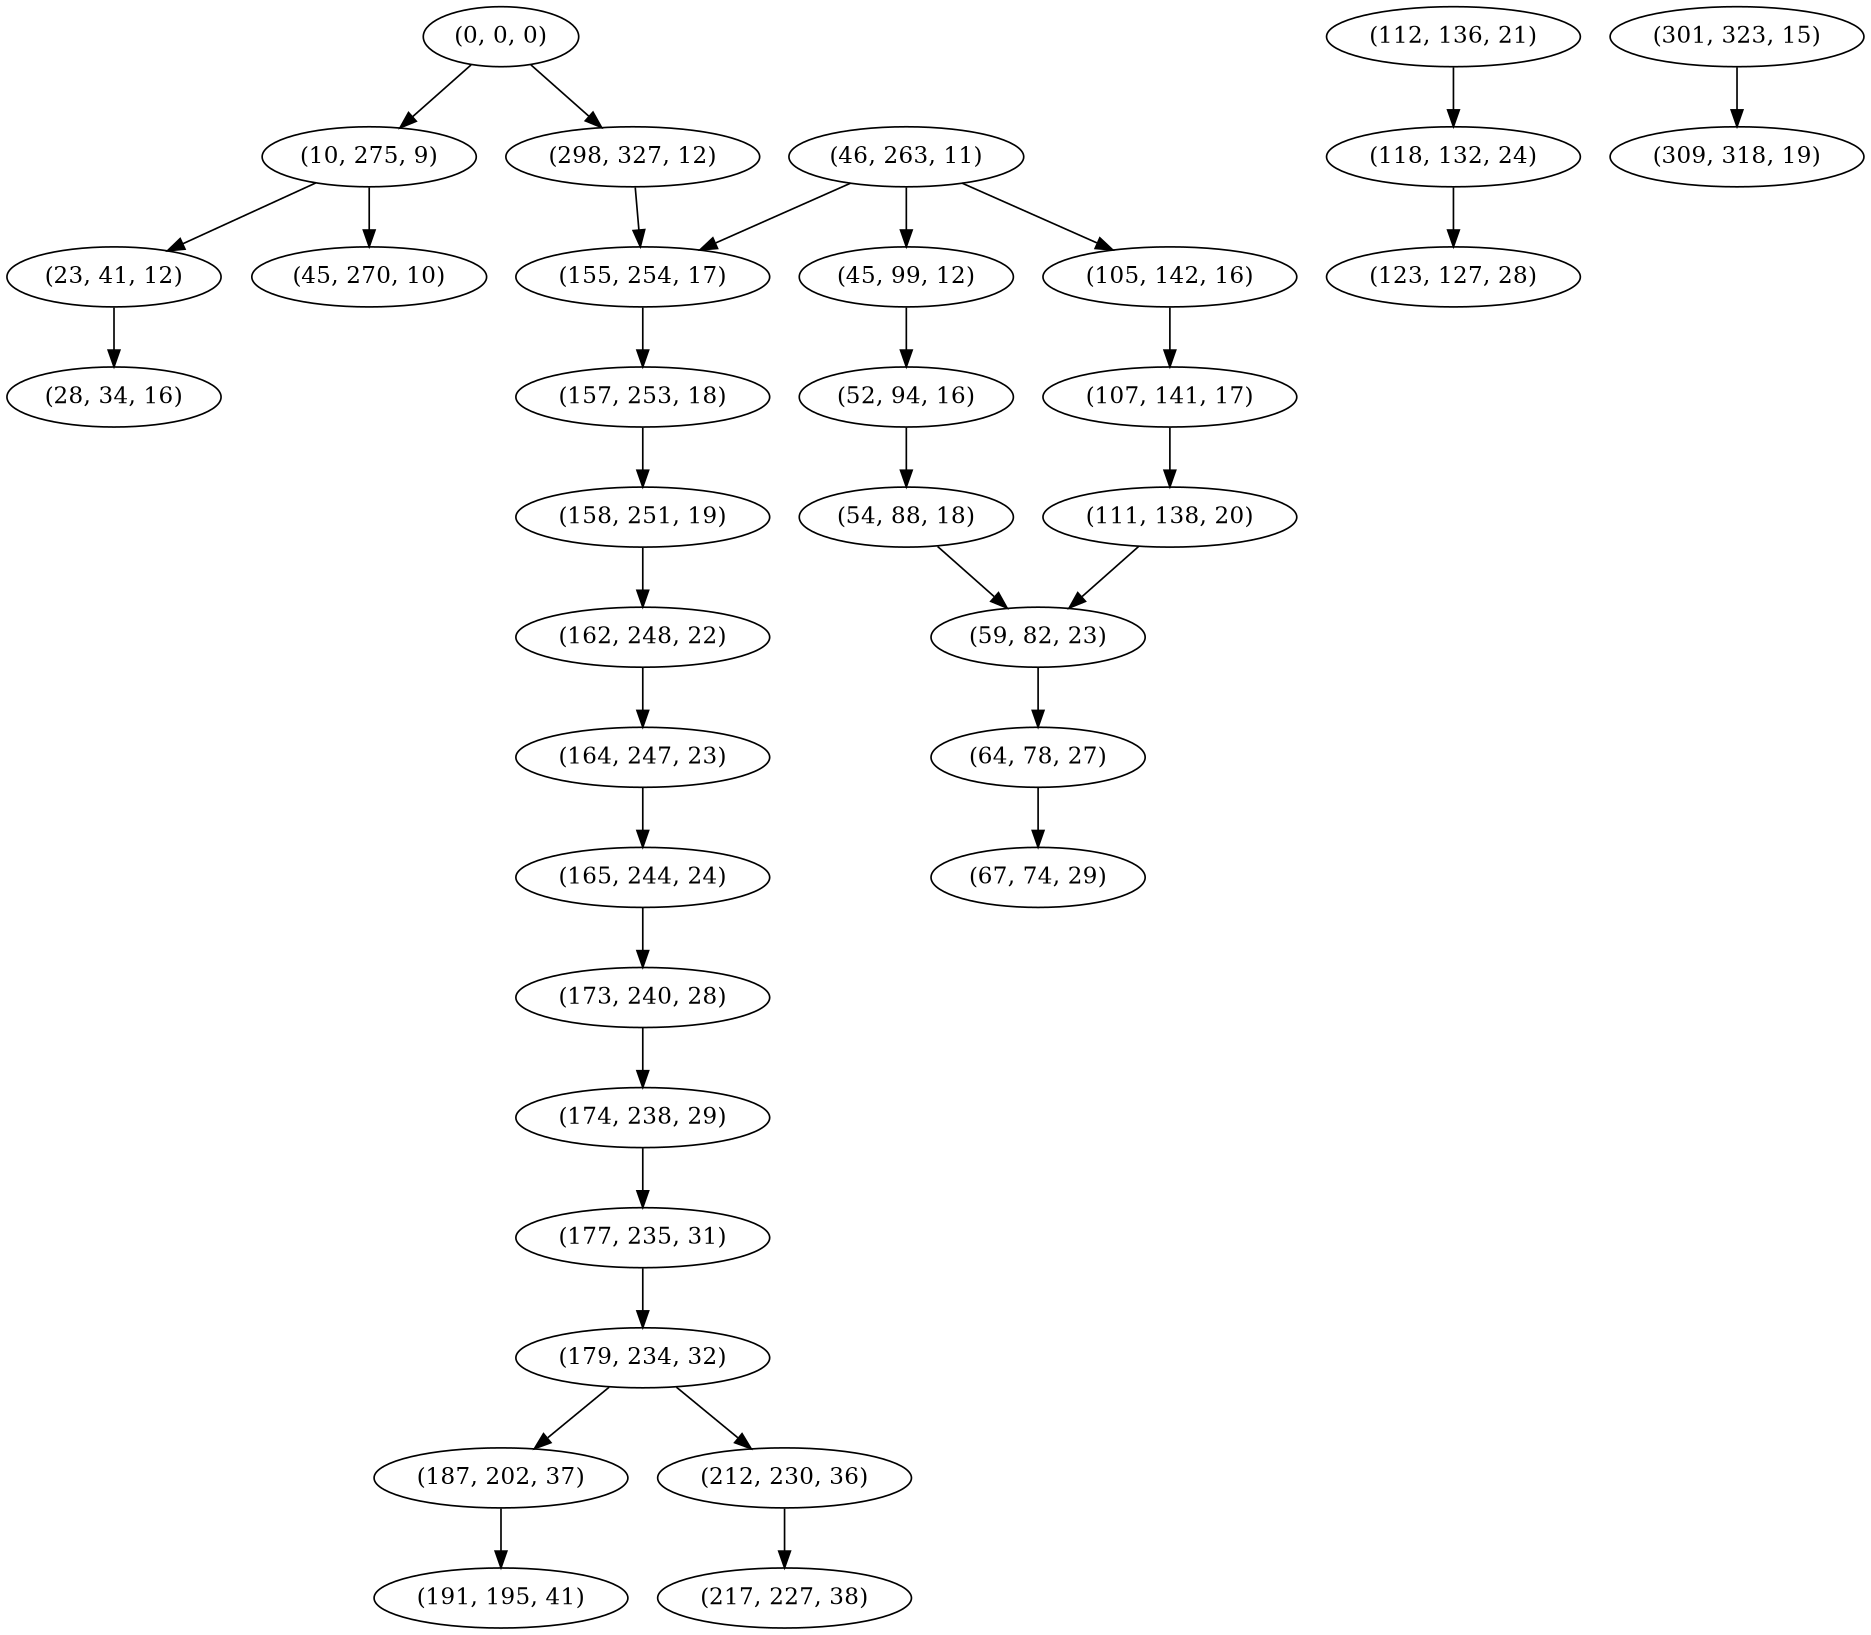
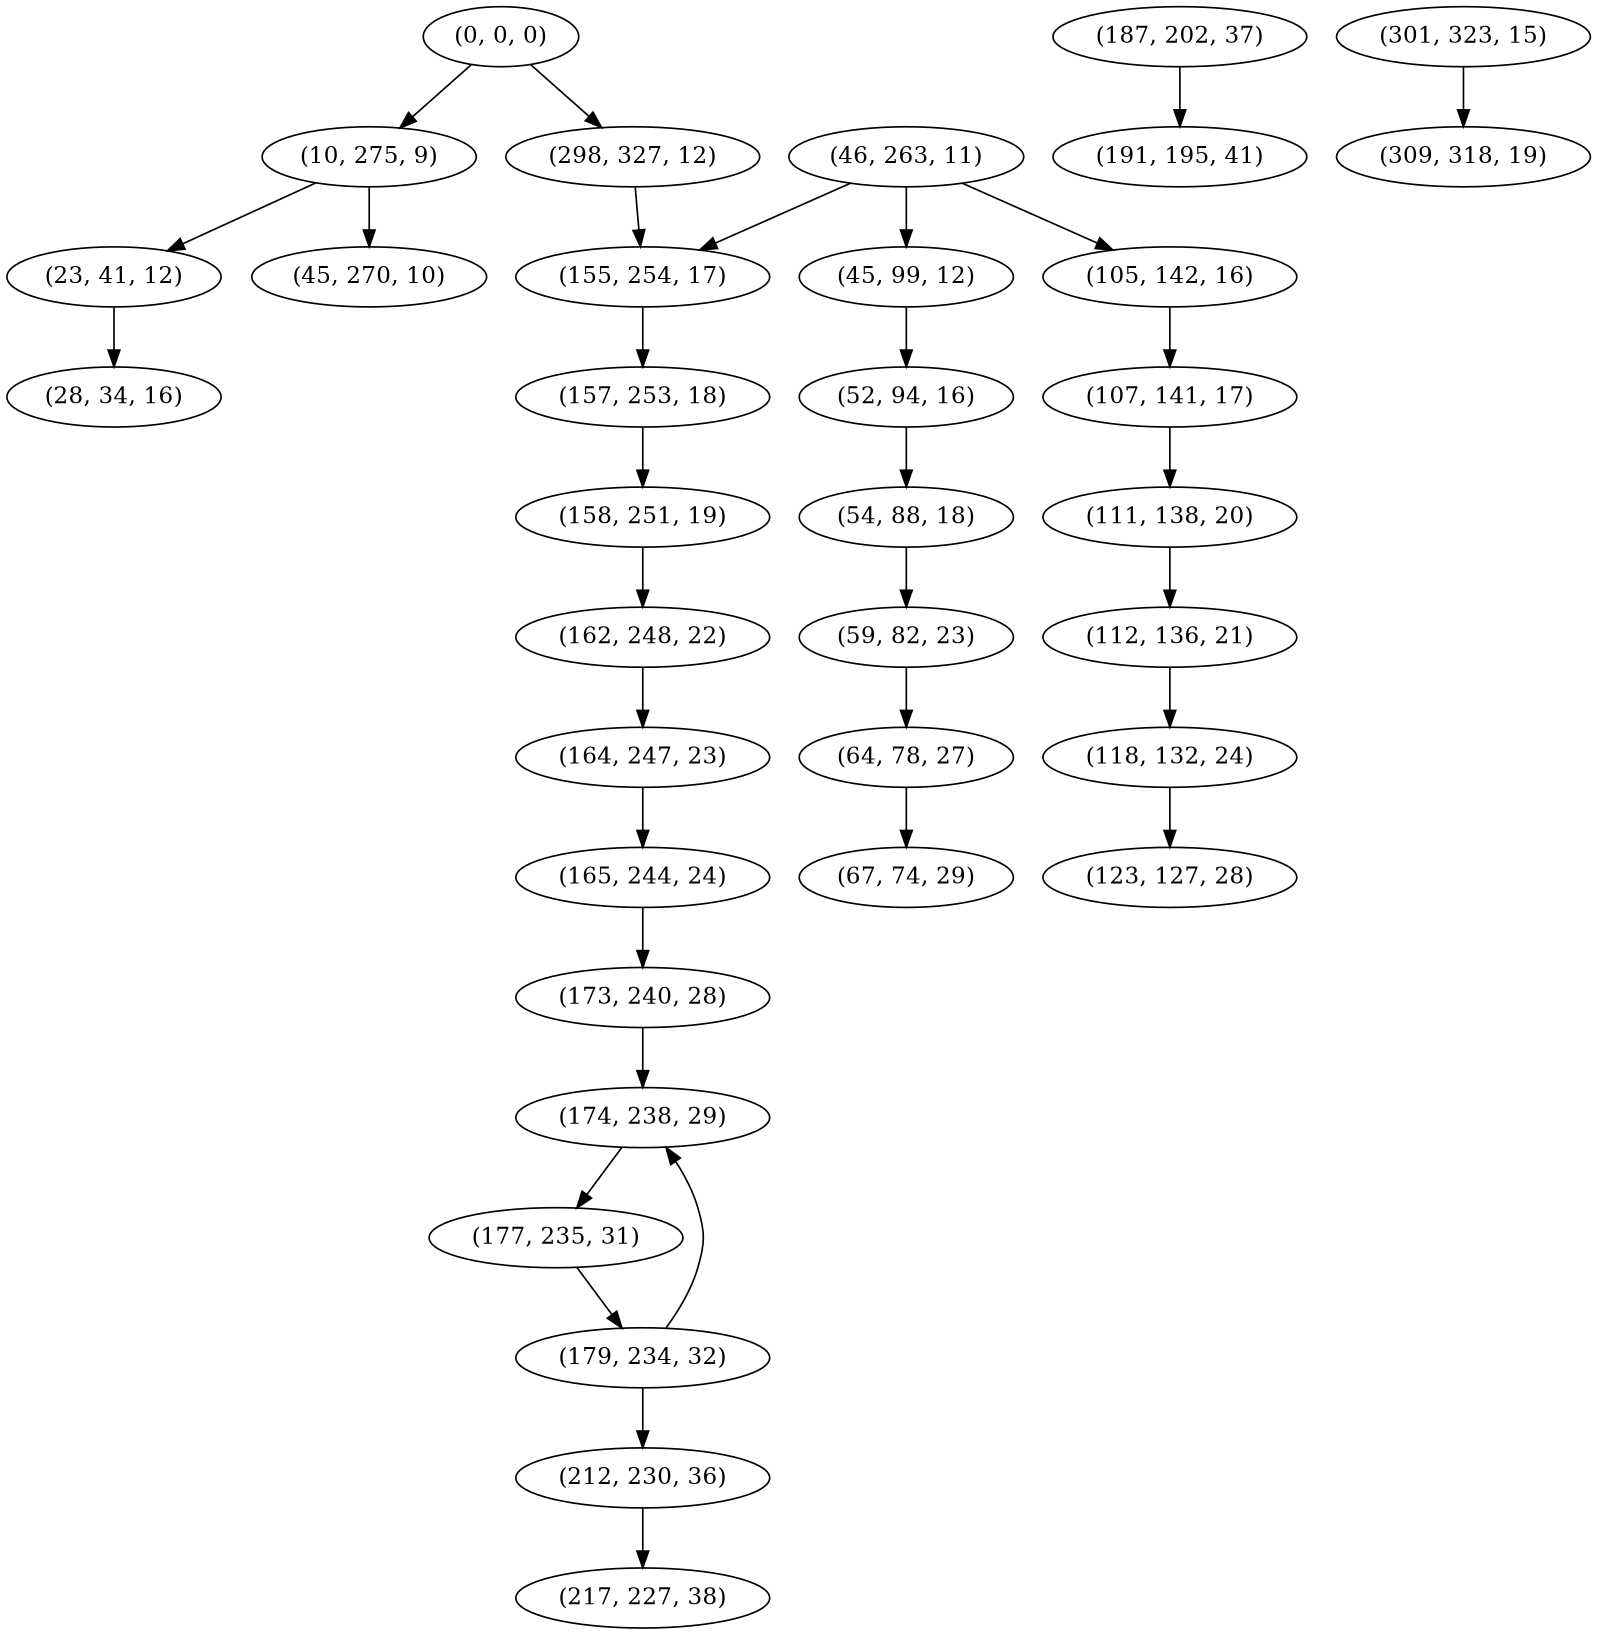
(1110, 572) -> (1170, 569)
(578, 1412) -> (703, 1246)
